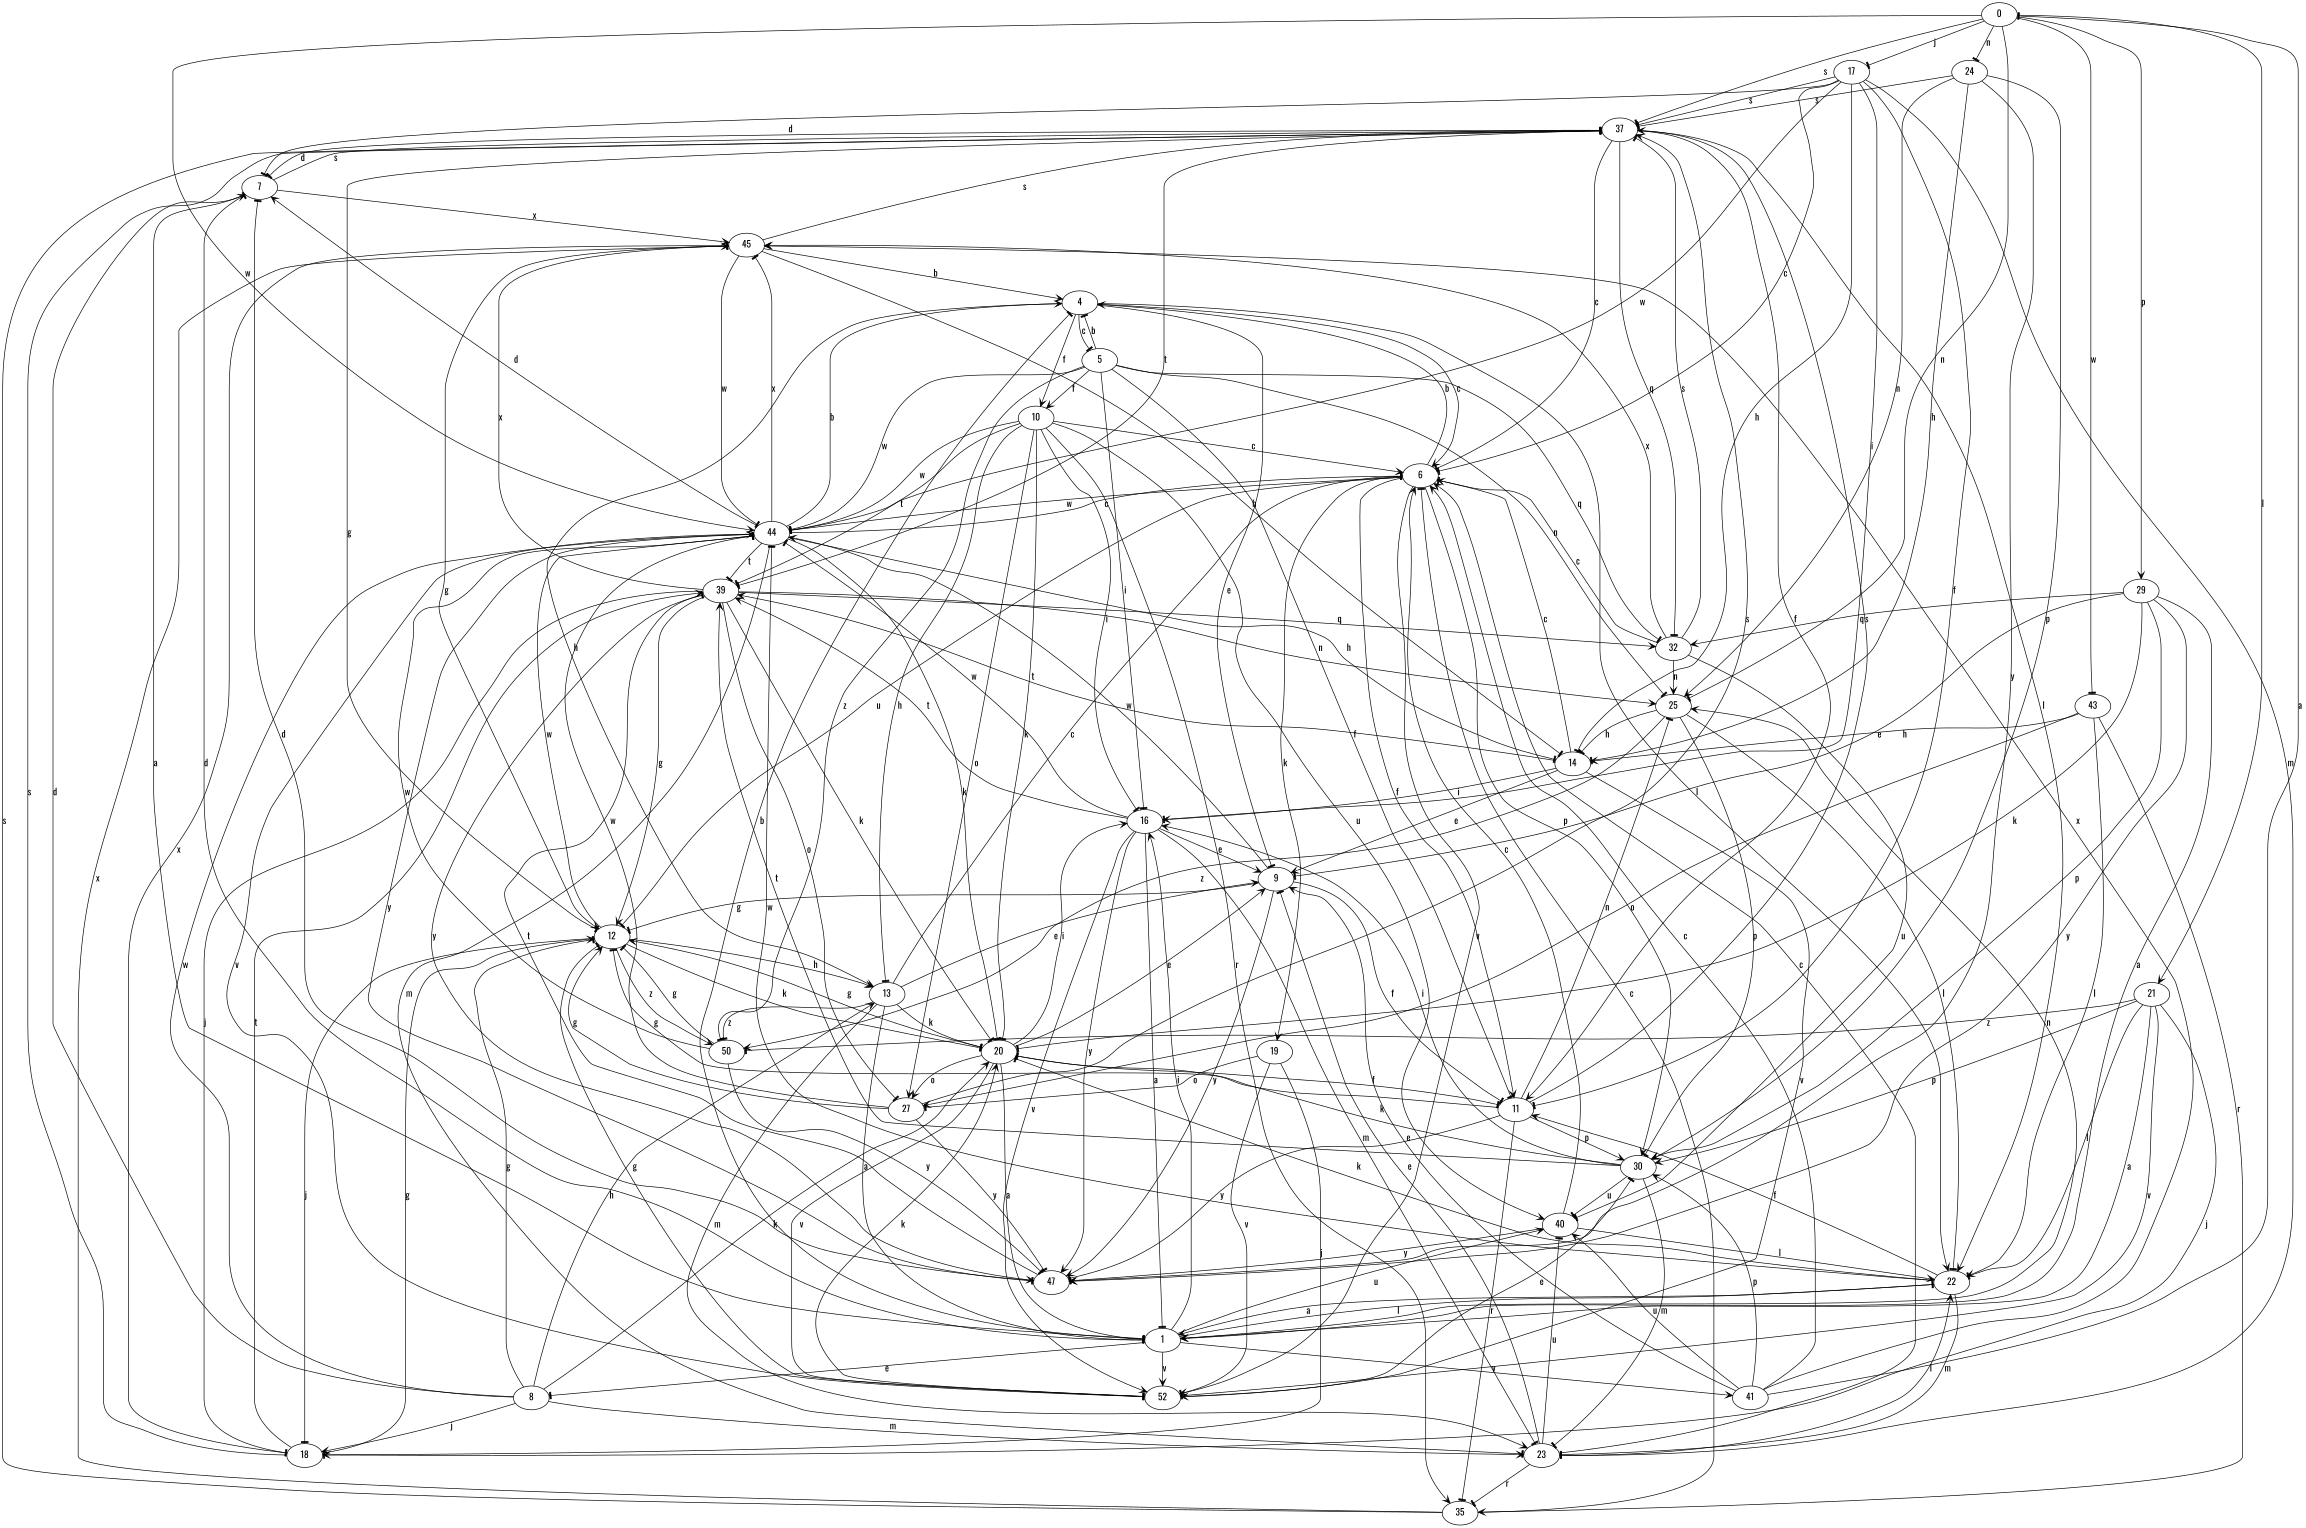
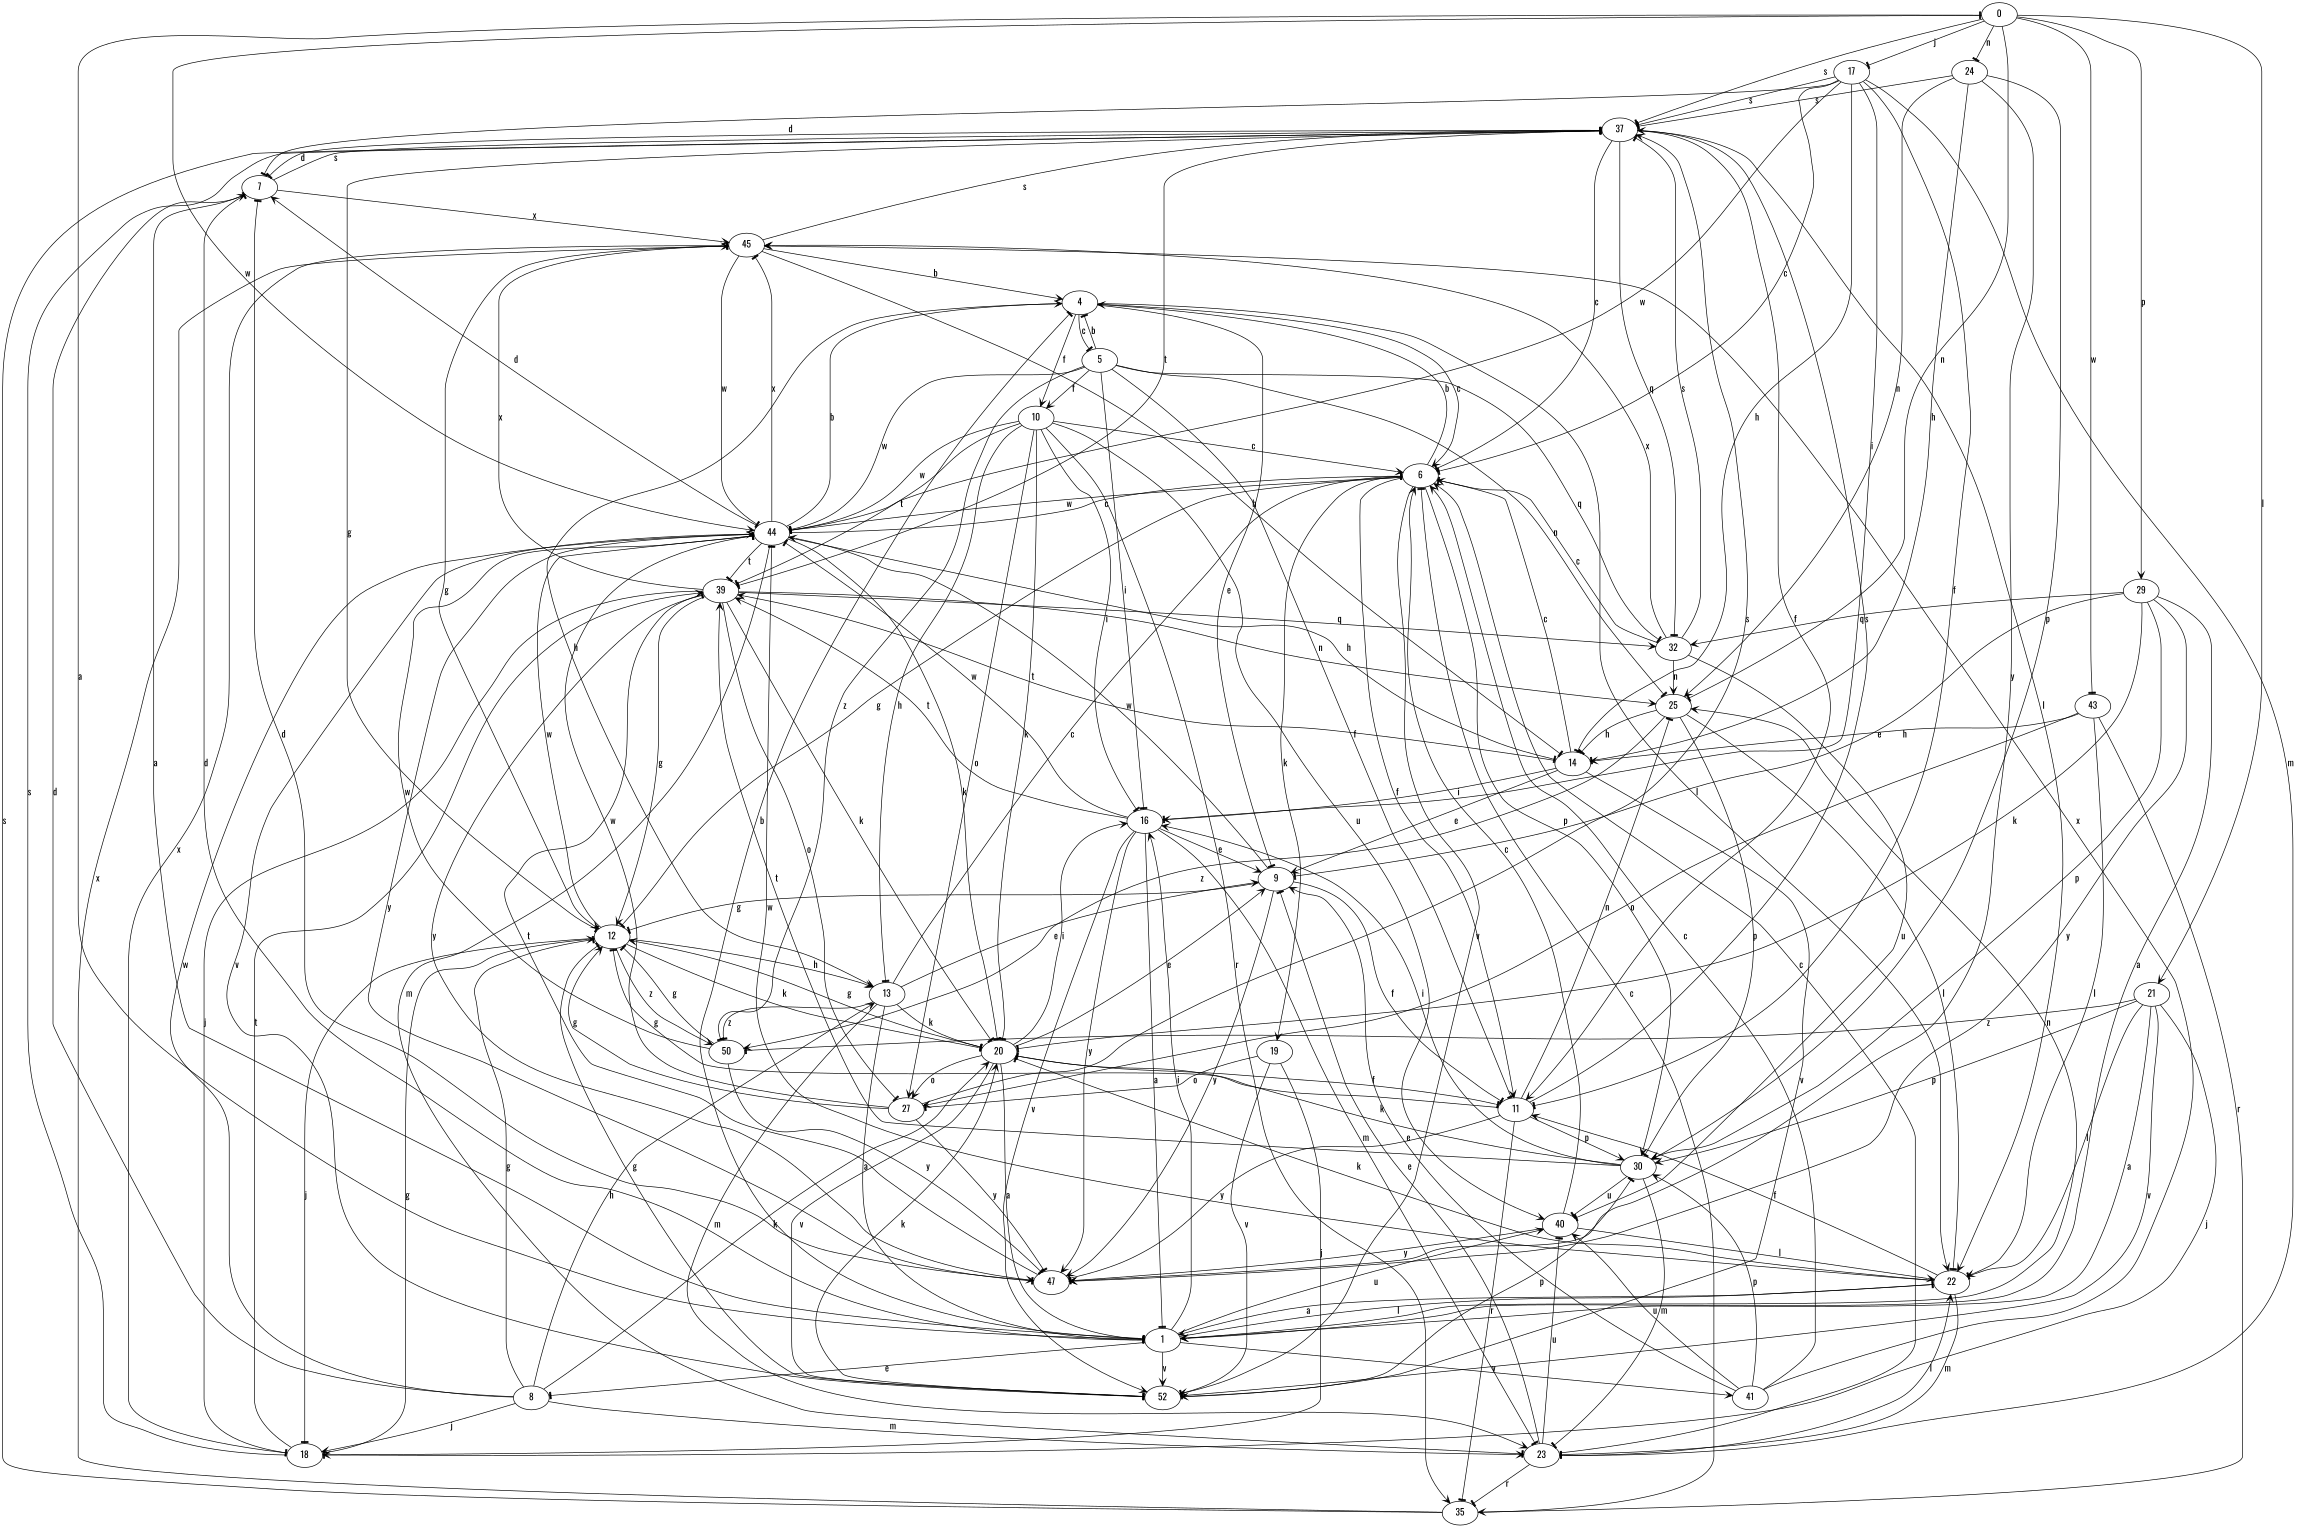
(879, 706) -> (879, 706)
(2293, 771) -> (78, 142)
(1542, 1283) -> (1542, 1283)
